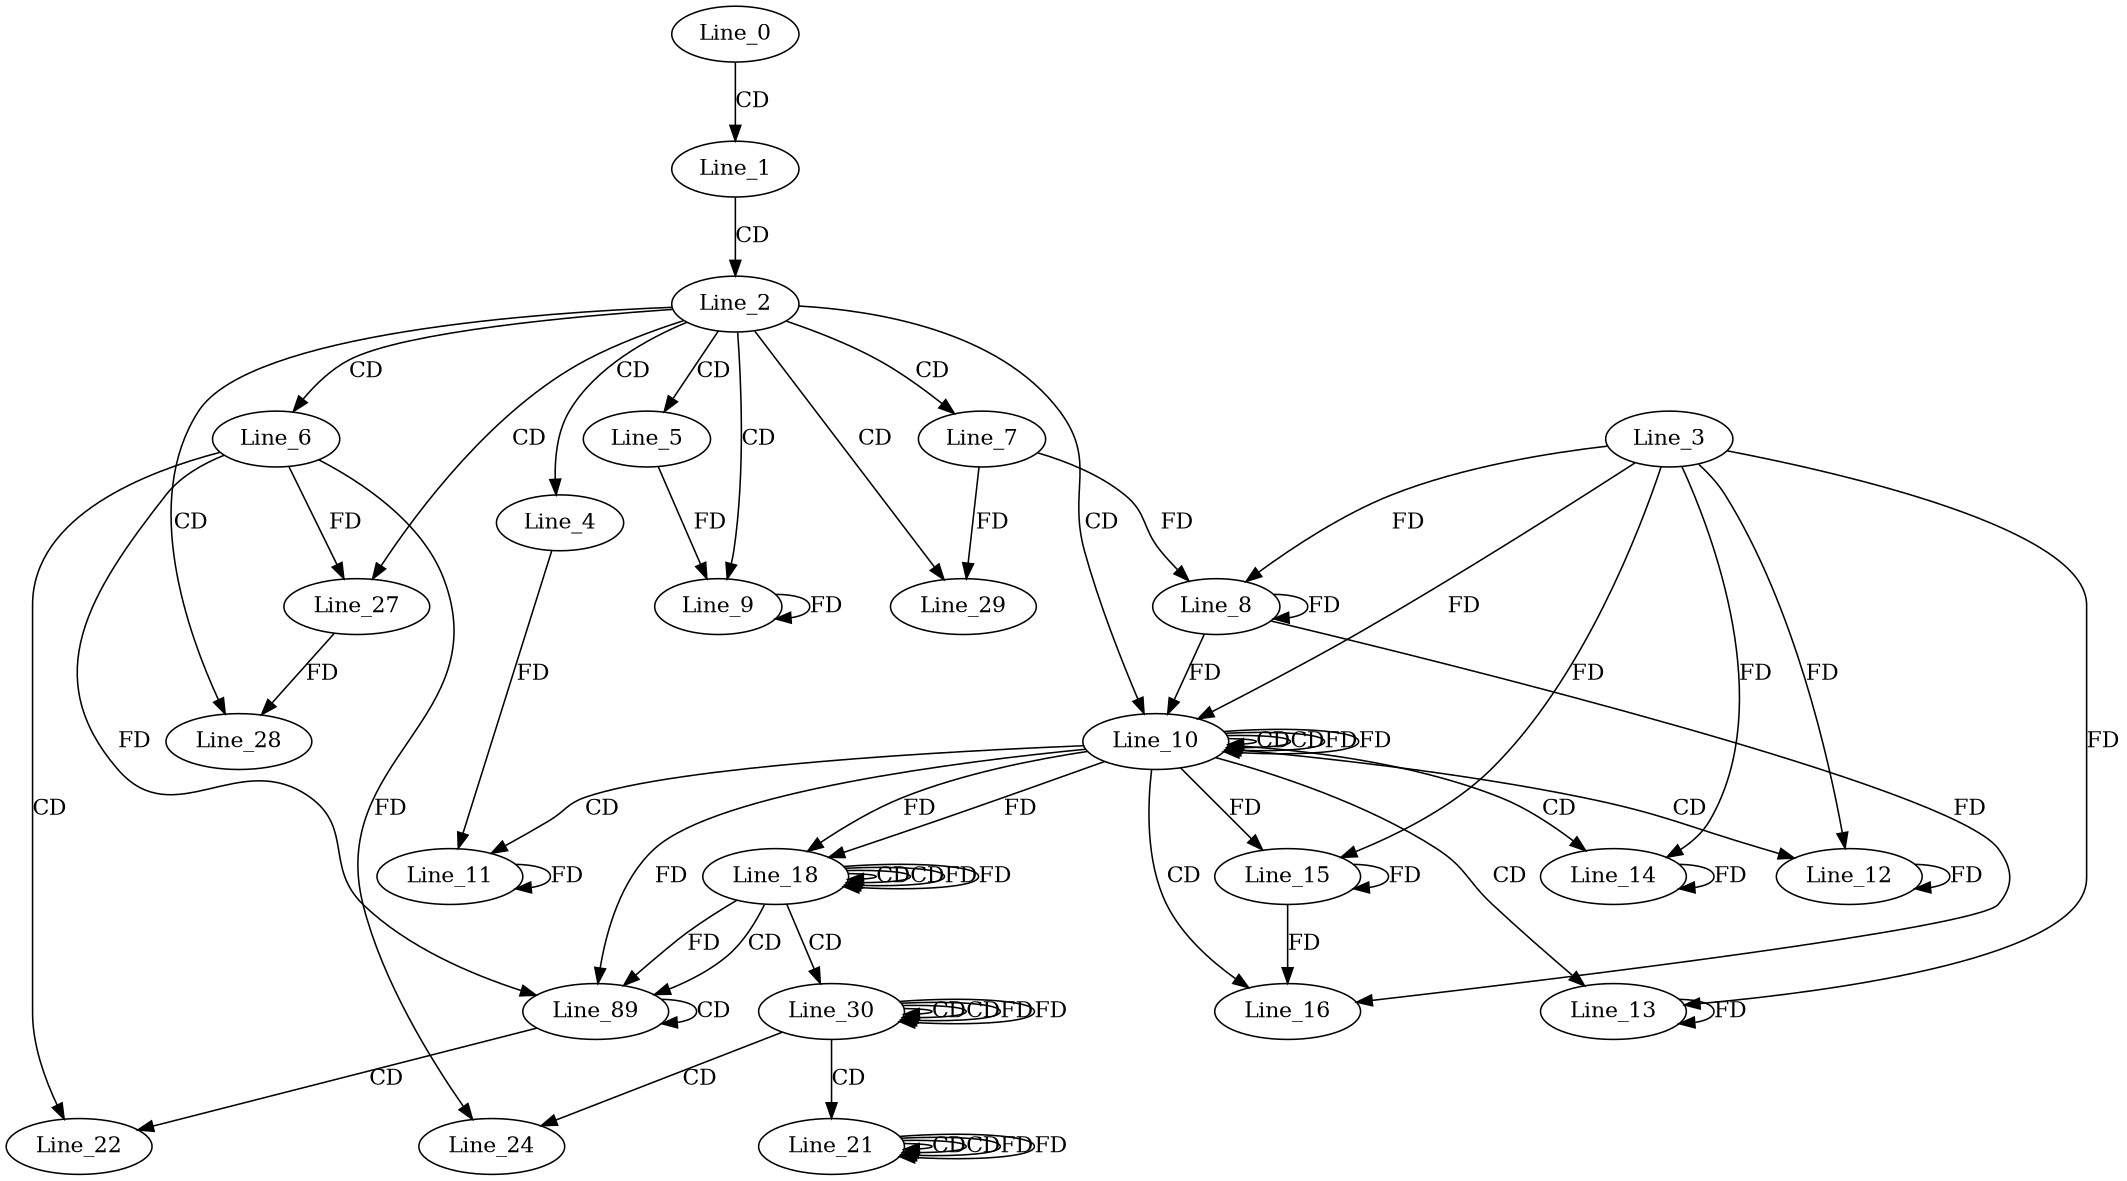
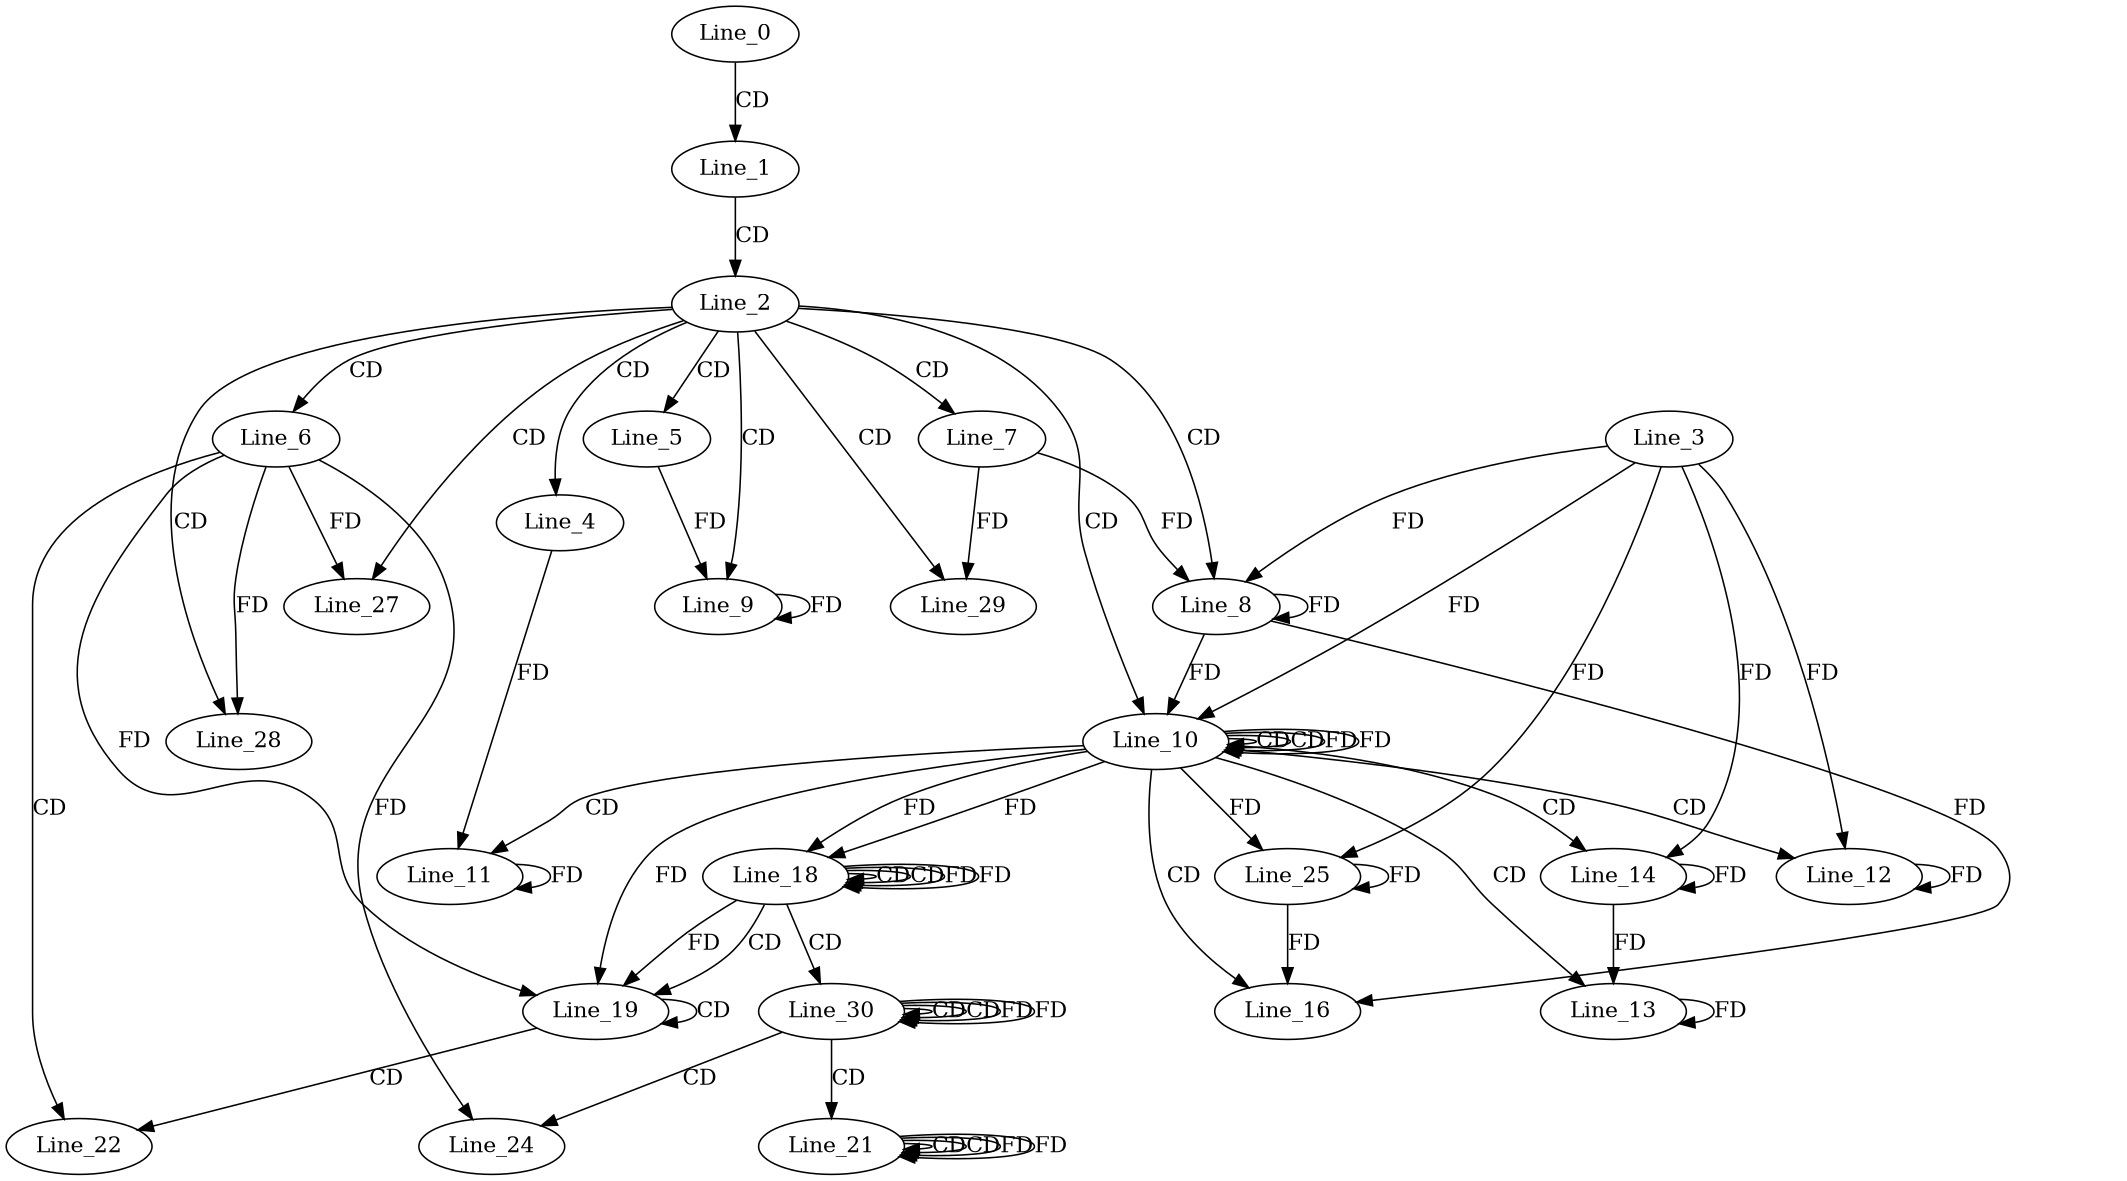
none -> (1071, 344)
(303, 668) -> (236, 580)
(2087, 751) -> (1613, 936)
(1288, 877) -> (1288, 877)
(596, 1012) -> (596, 1012)
